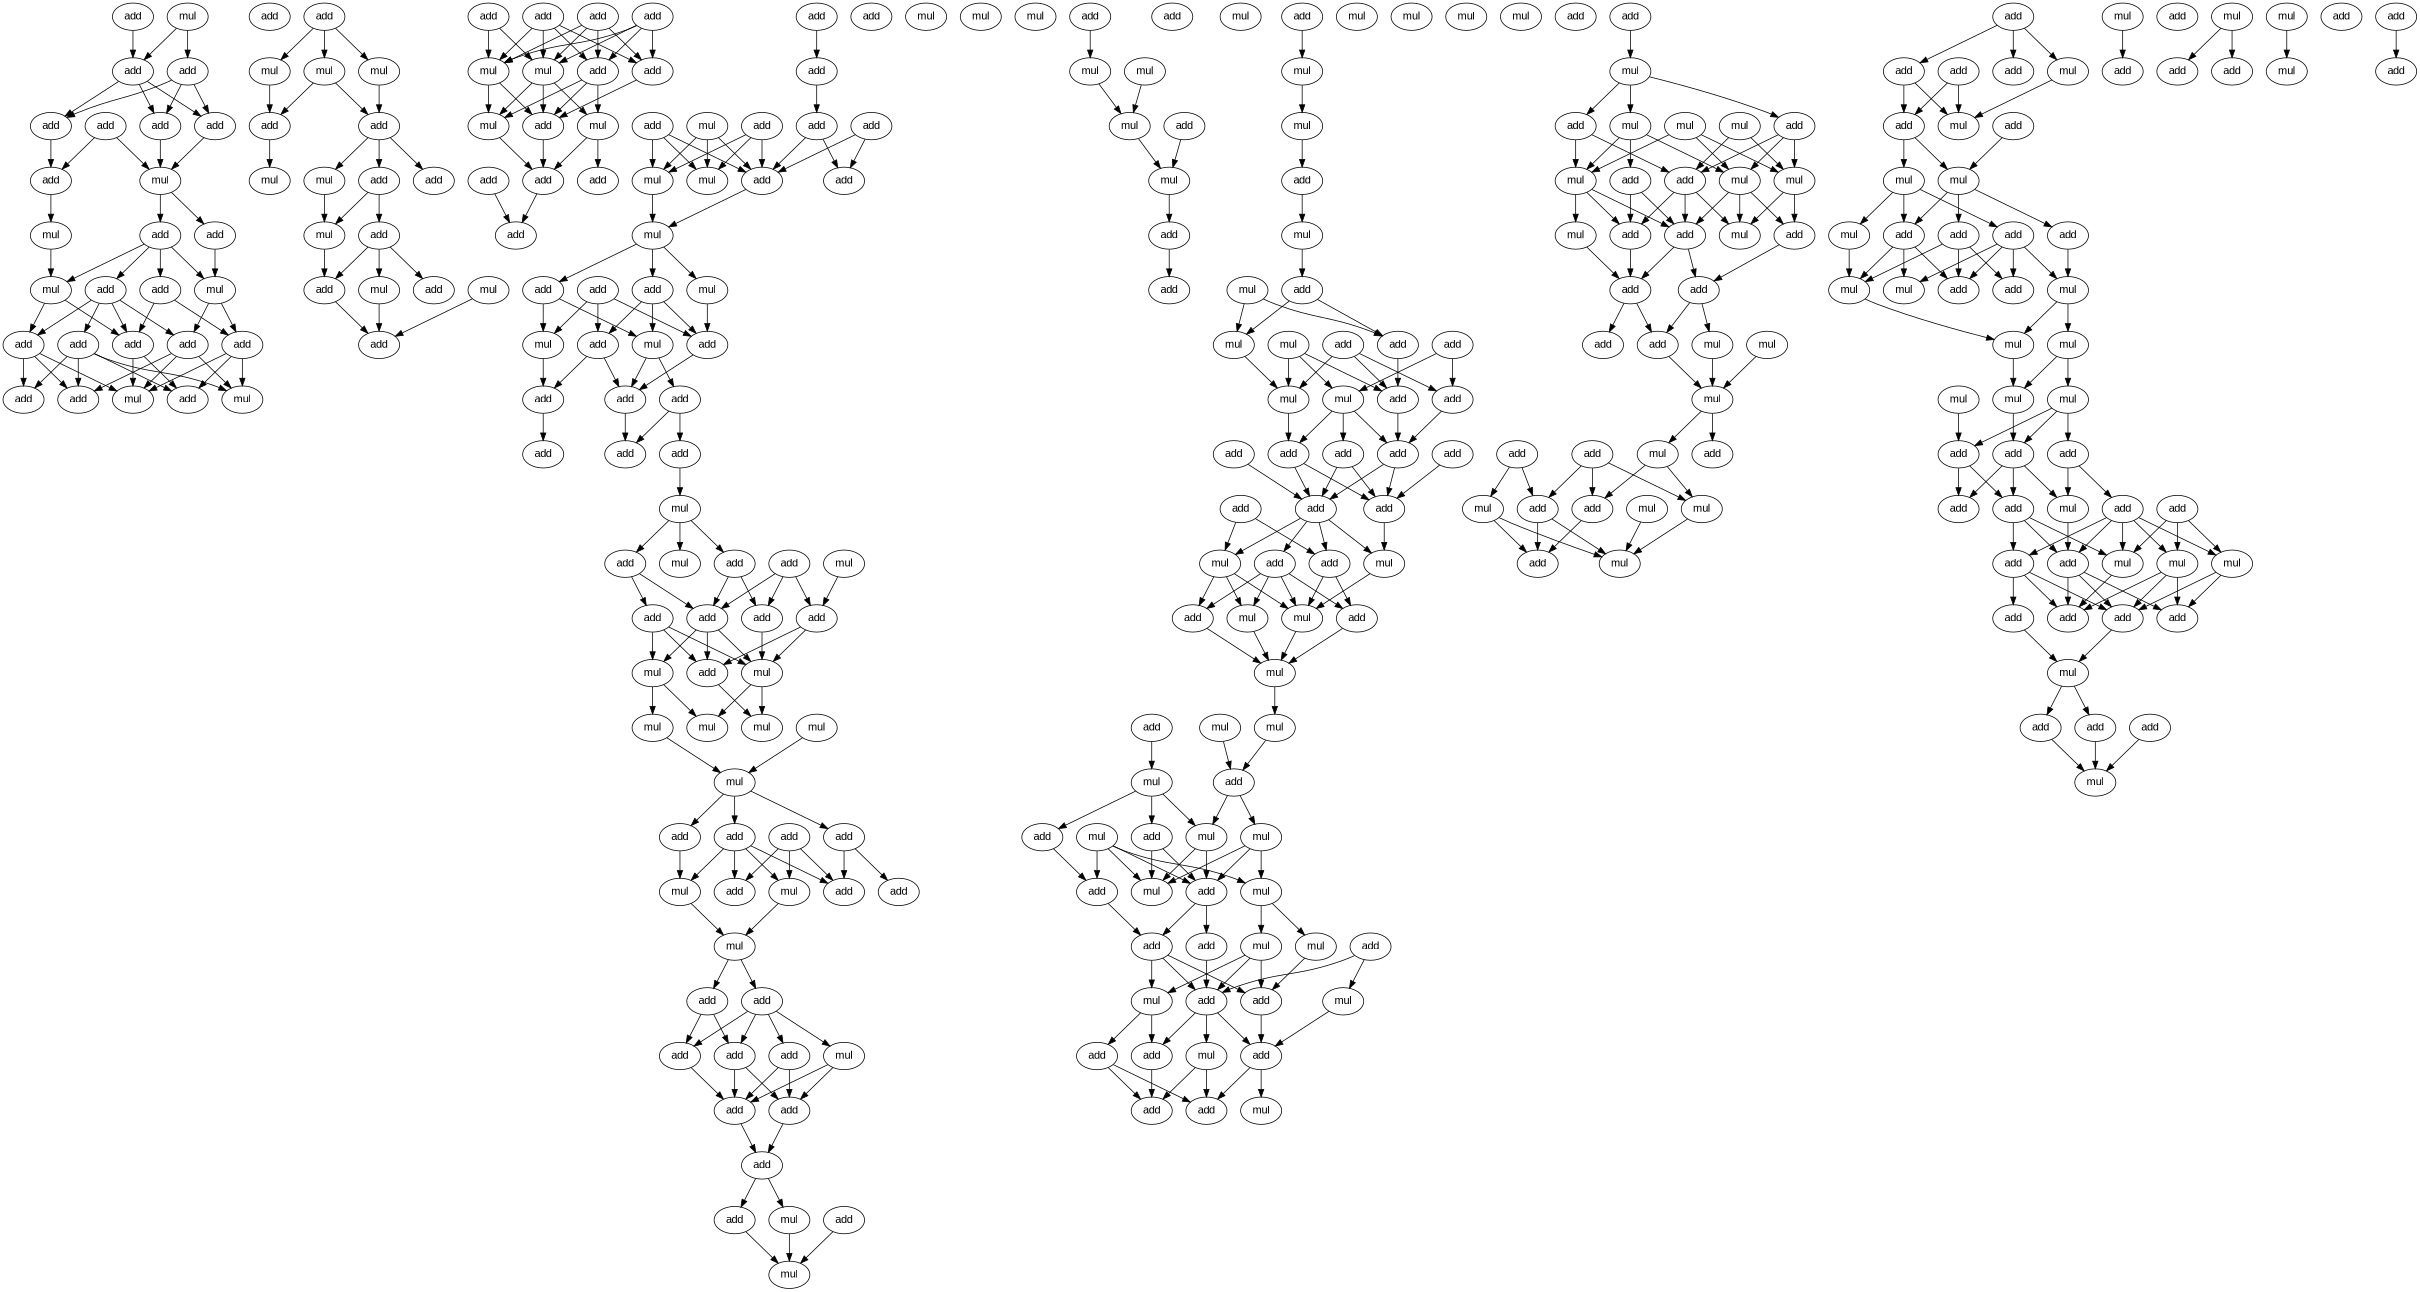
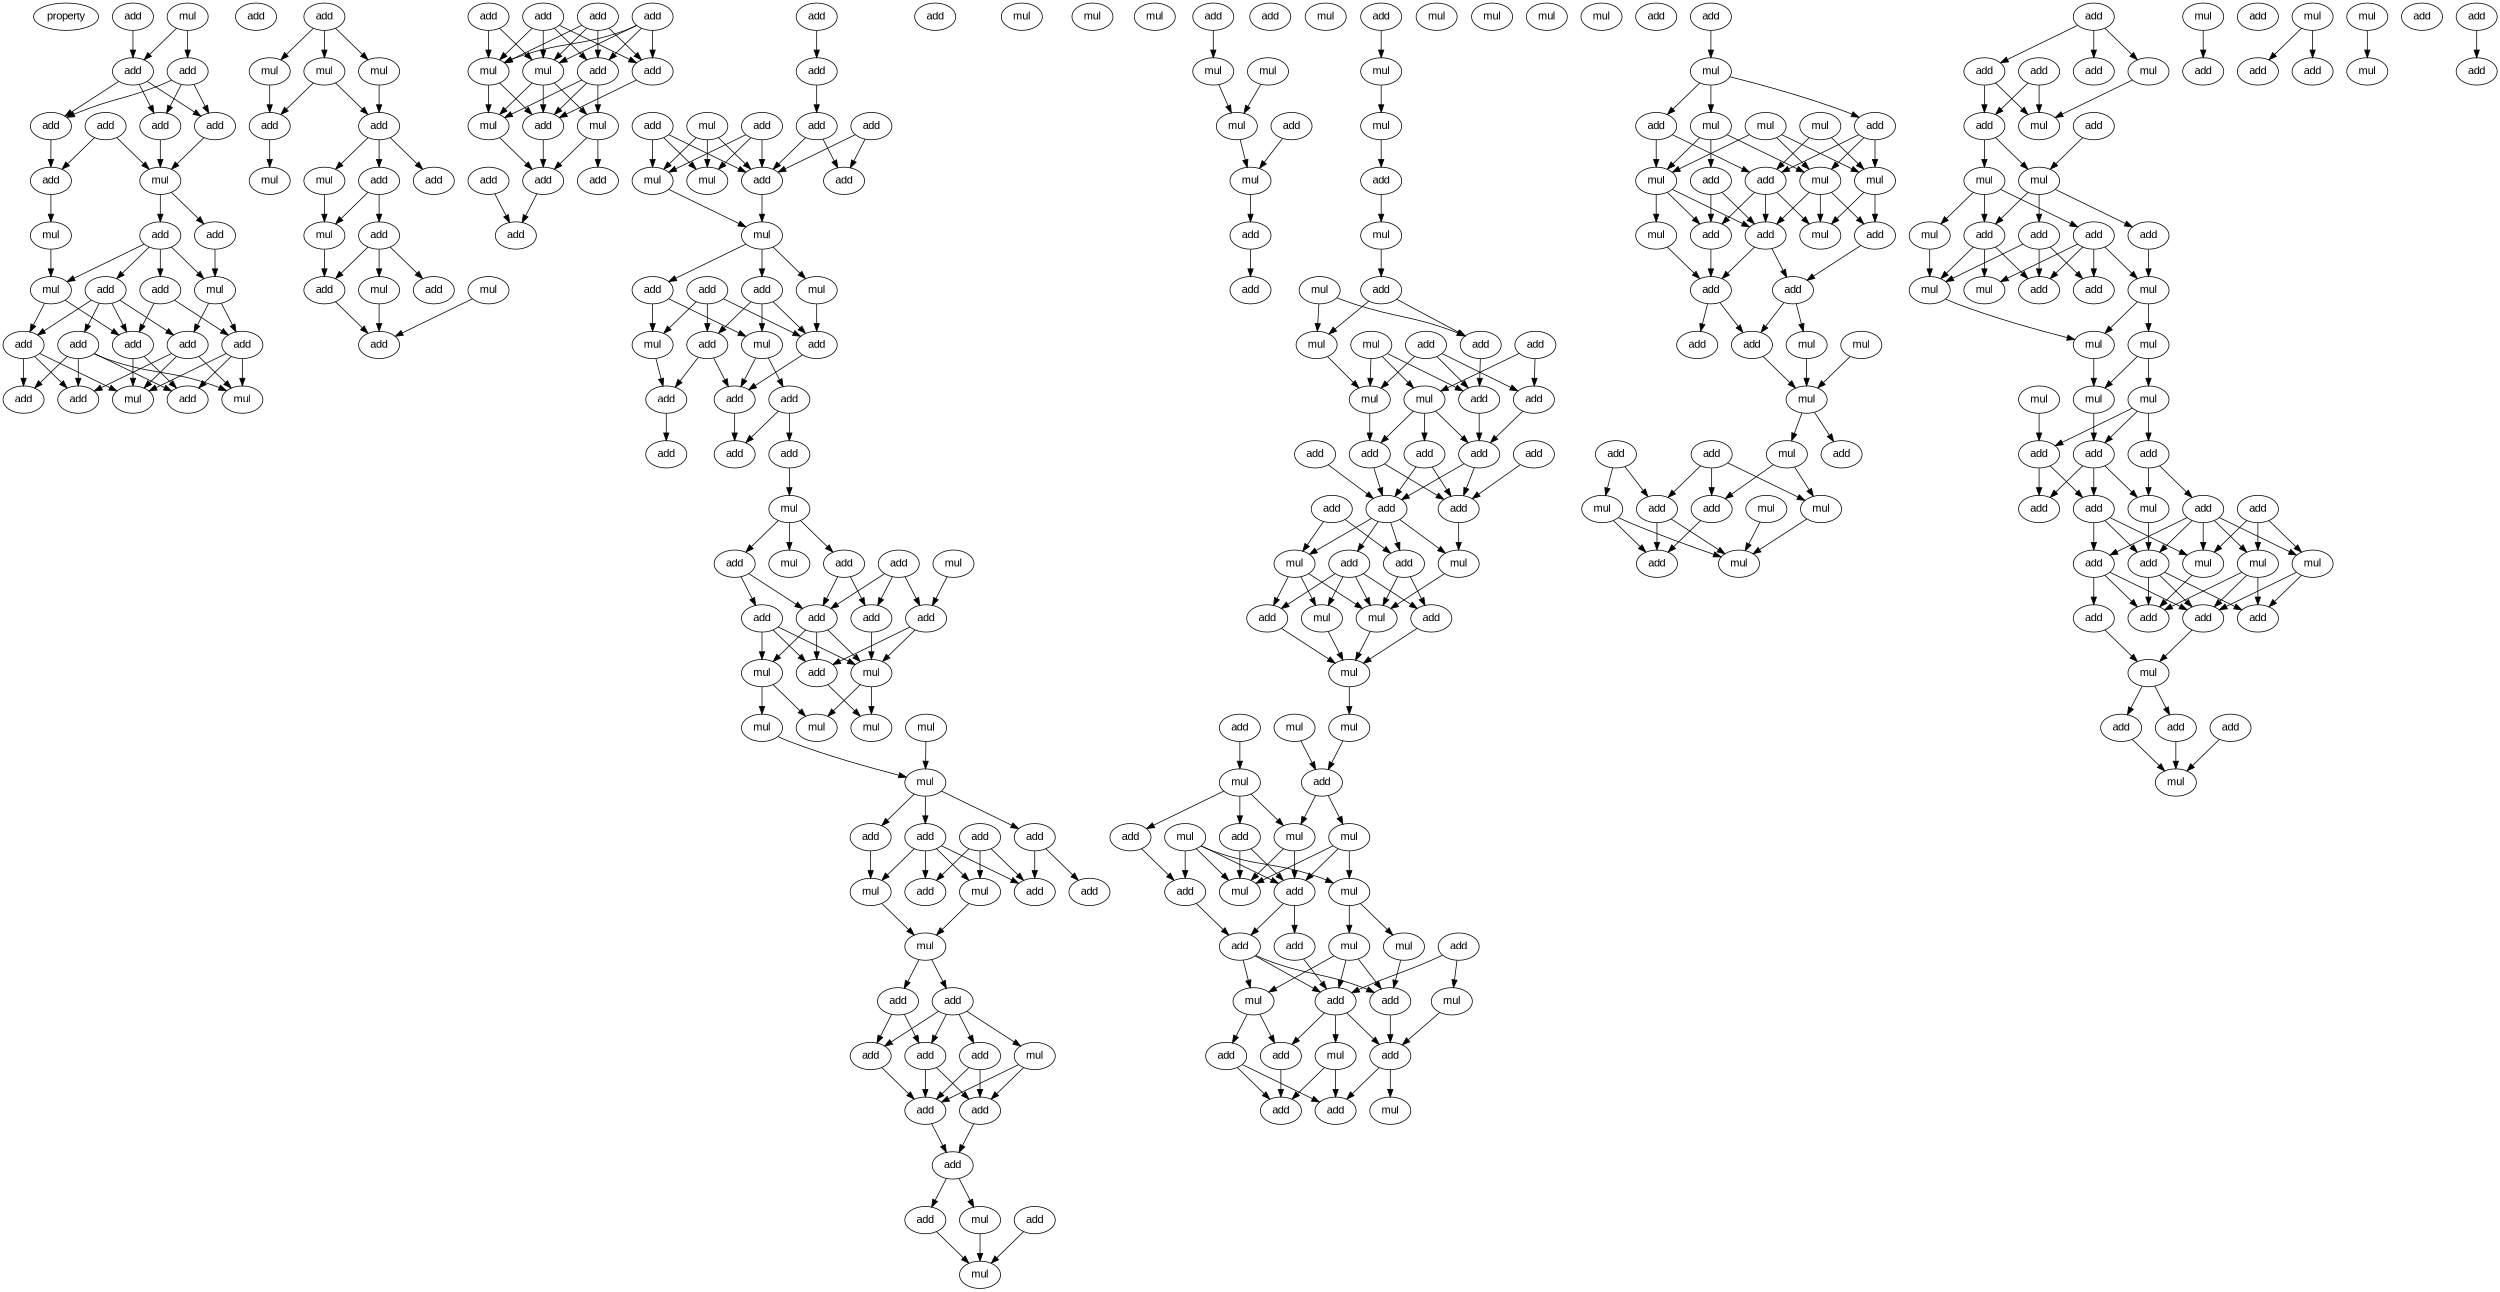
none -> (66, 17)
